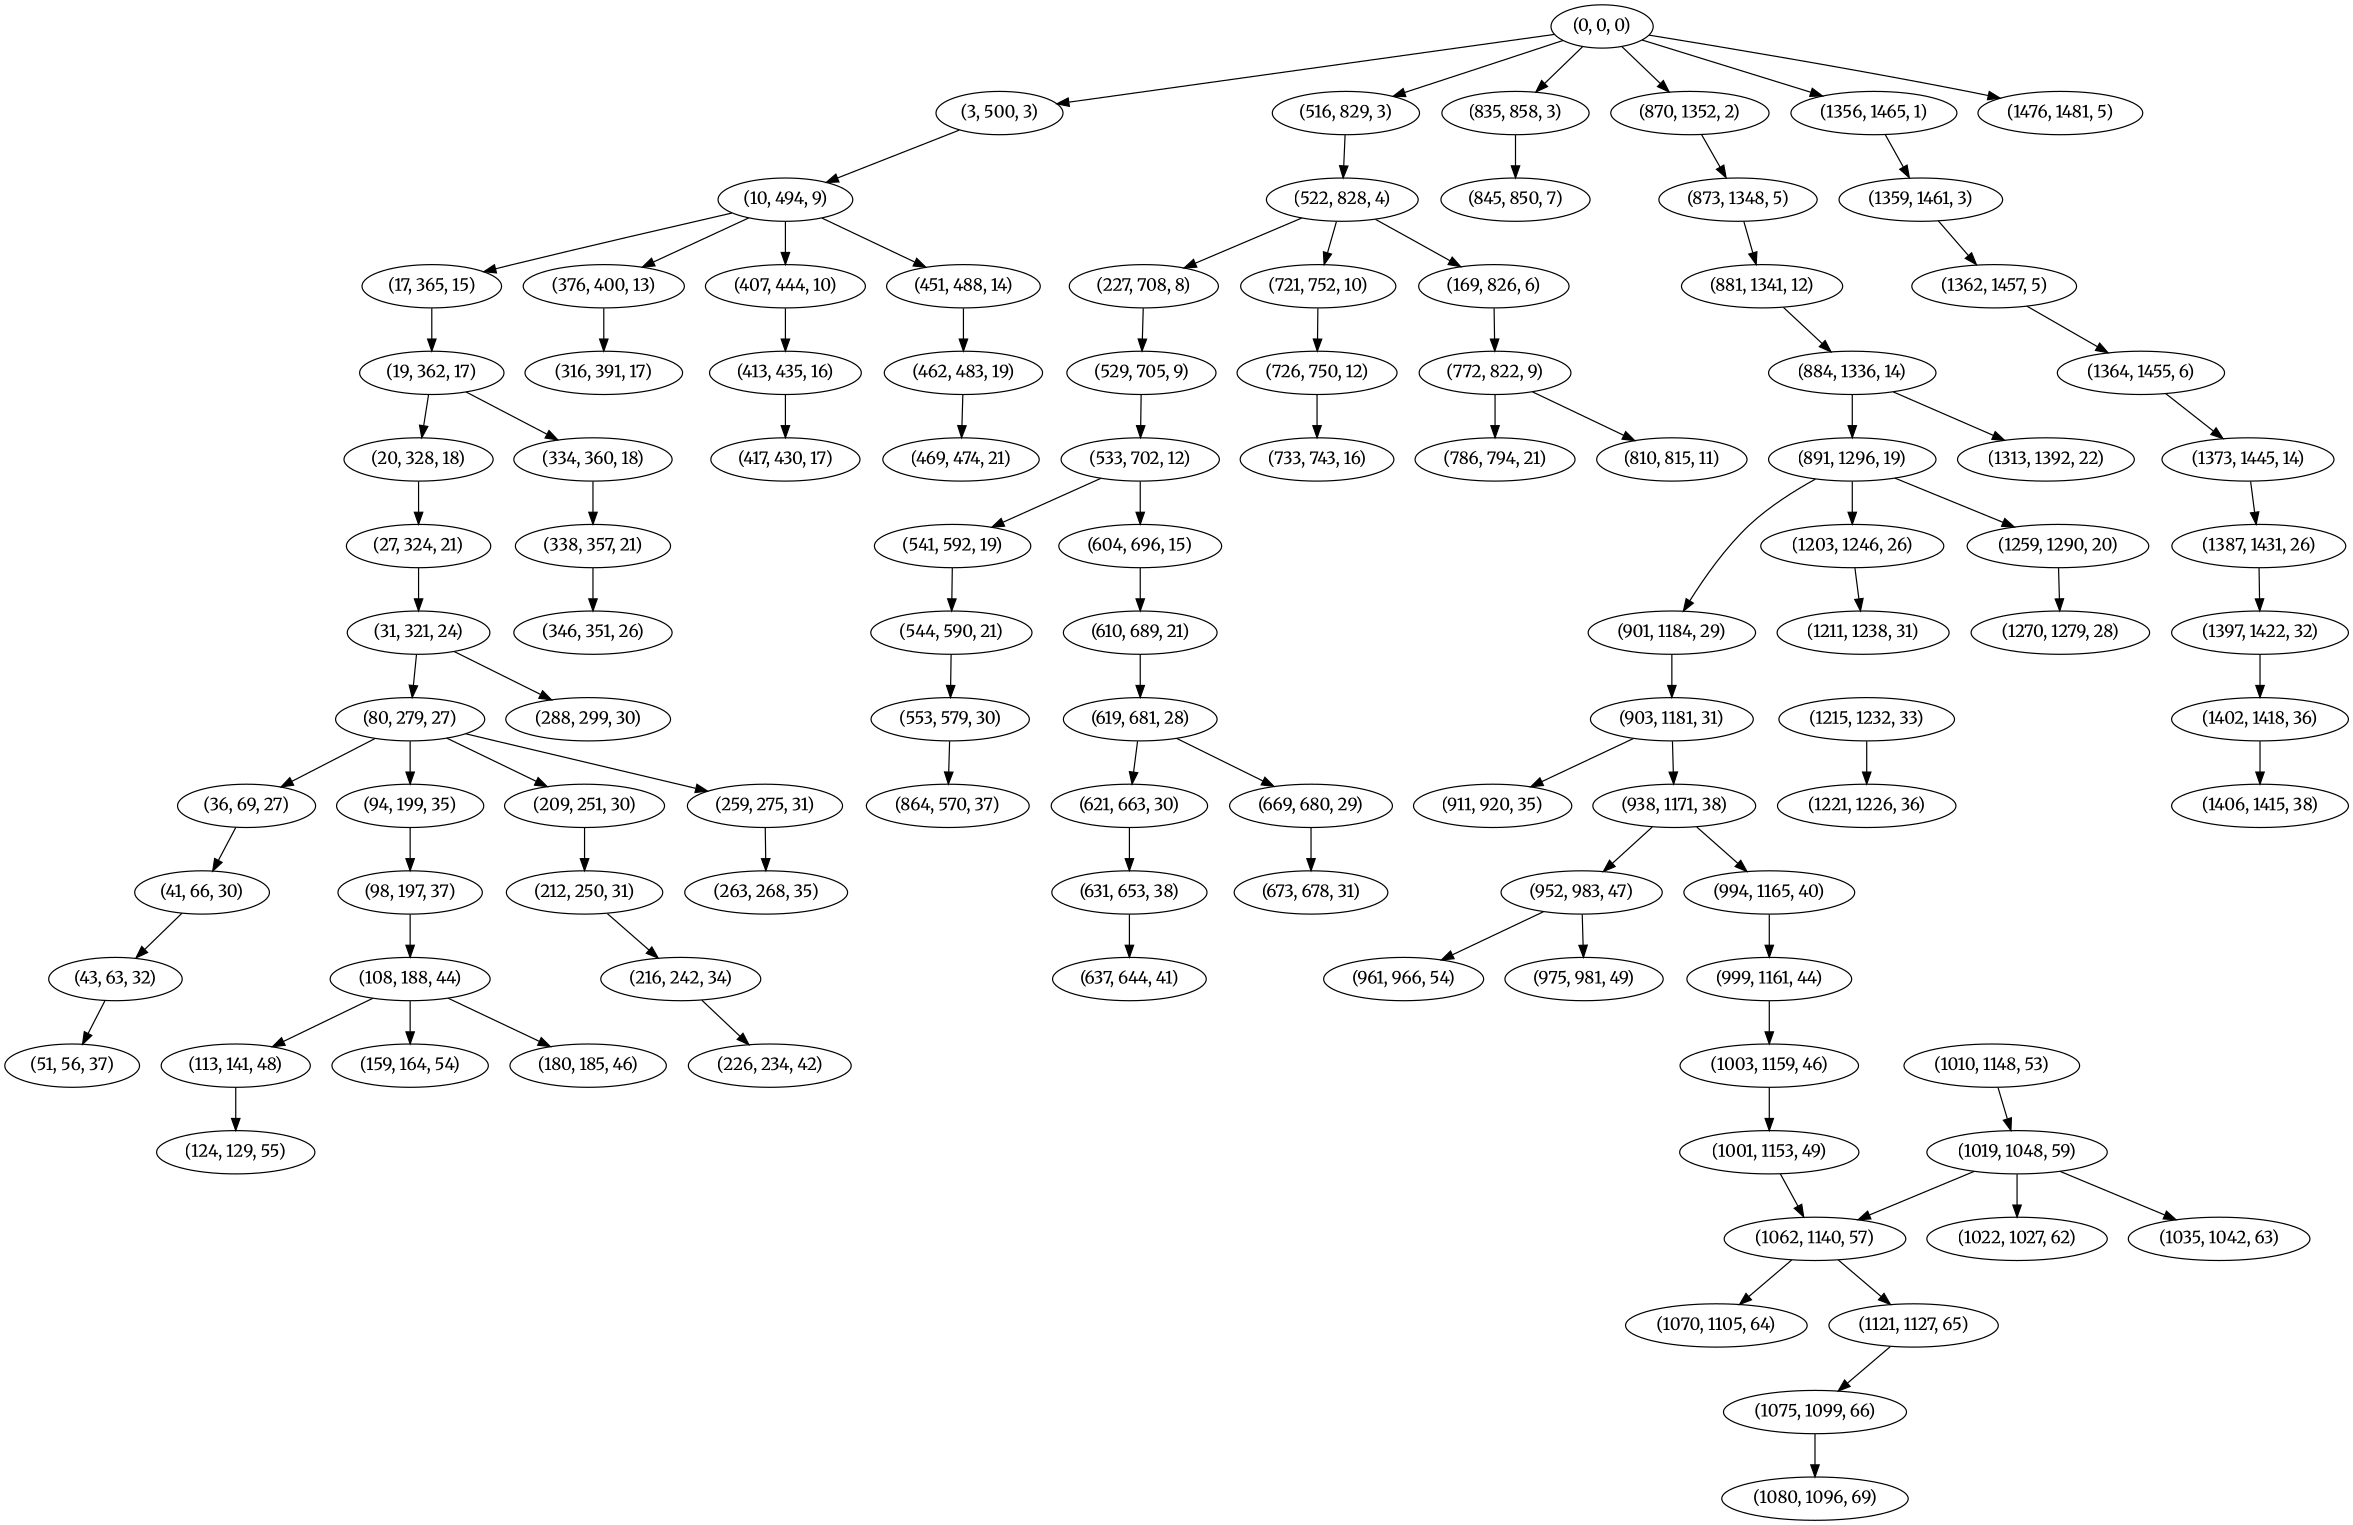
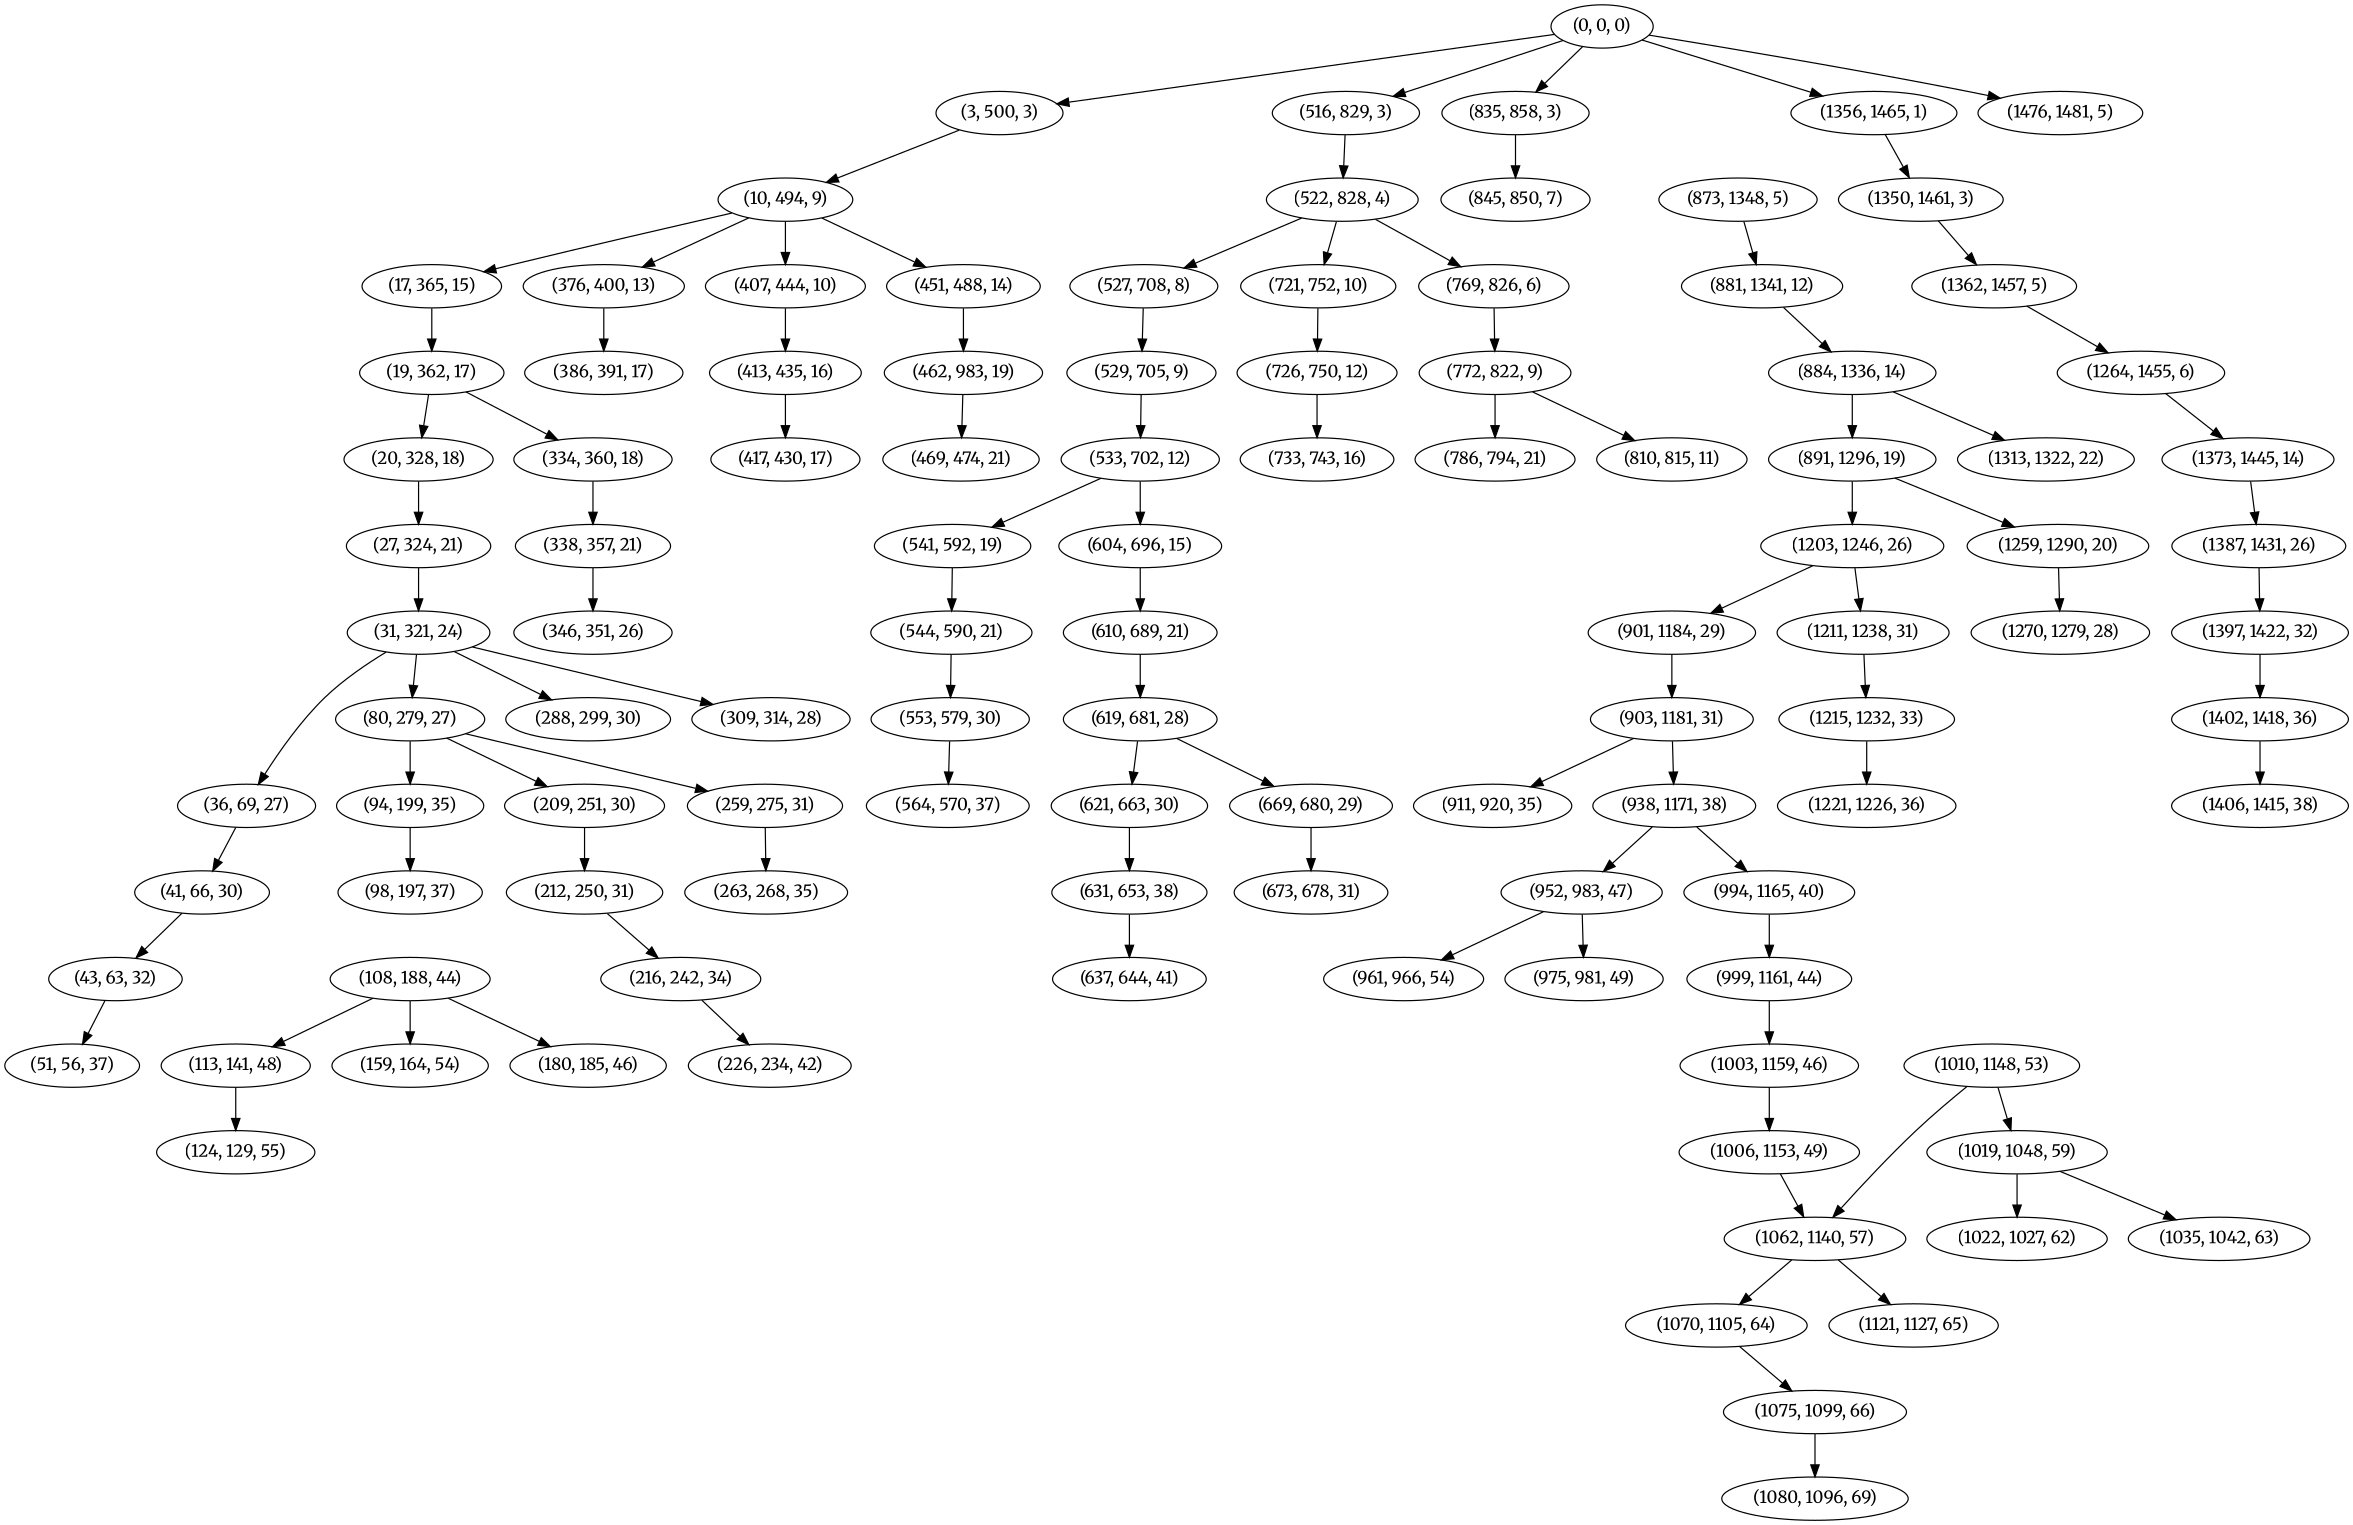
(1690, 113) -> none
(1921, 200) -> (1921, 200)
(1144, 286) -> (1144, 286)
(1494, 286) -> (1494, 286)
(604, 373) -> (604, 373)
(963, 373) -> (963, 373)
(2141, 373) -> (2141, 373)
(2046, 459) -> (2046, 459)
(1744, 531) -> (1767, 587)
none -> (1865, 670)
none -> (771, 719)
(333, 760) -> (317, 705)
(948, 806) -> (948, 806)
(410, 930) -> none
(1769, 1152) -> (1769, 1152)
(1922, 1193) -> (1902, 1145)
(1869, 1365) -> (1761, 1365)
